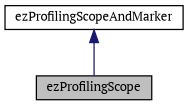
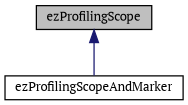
(94, 59) -> (94, 59)
